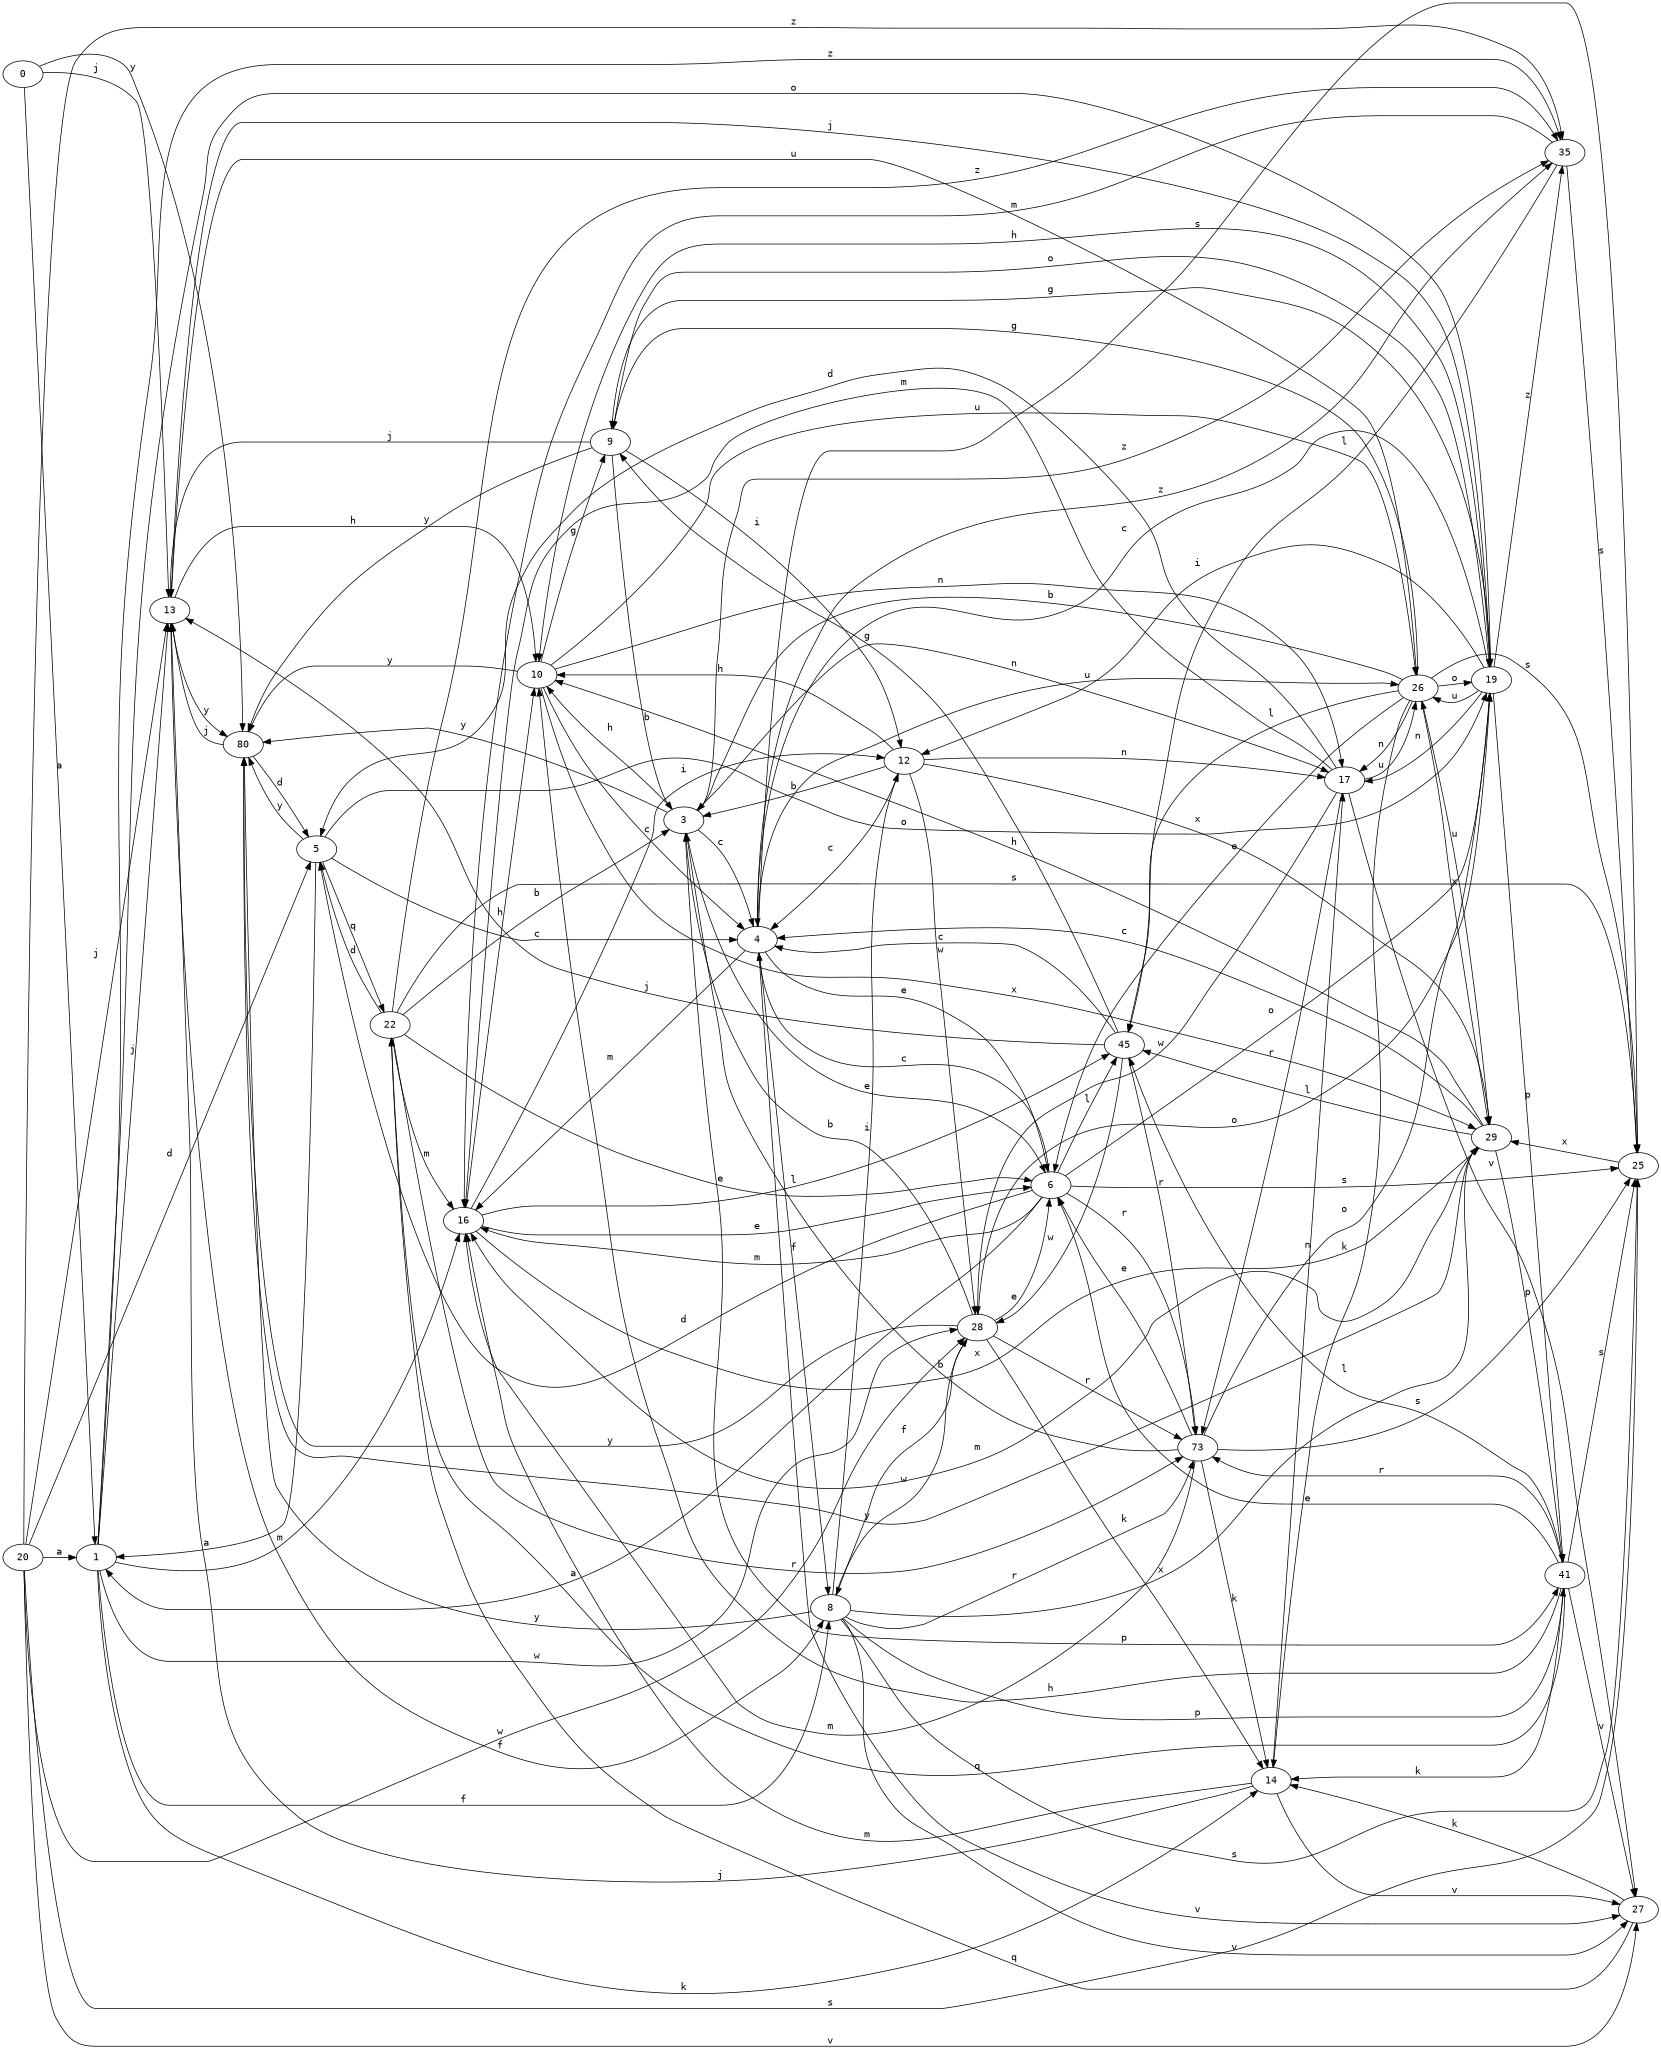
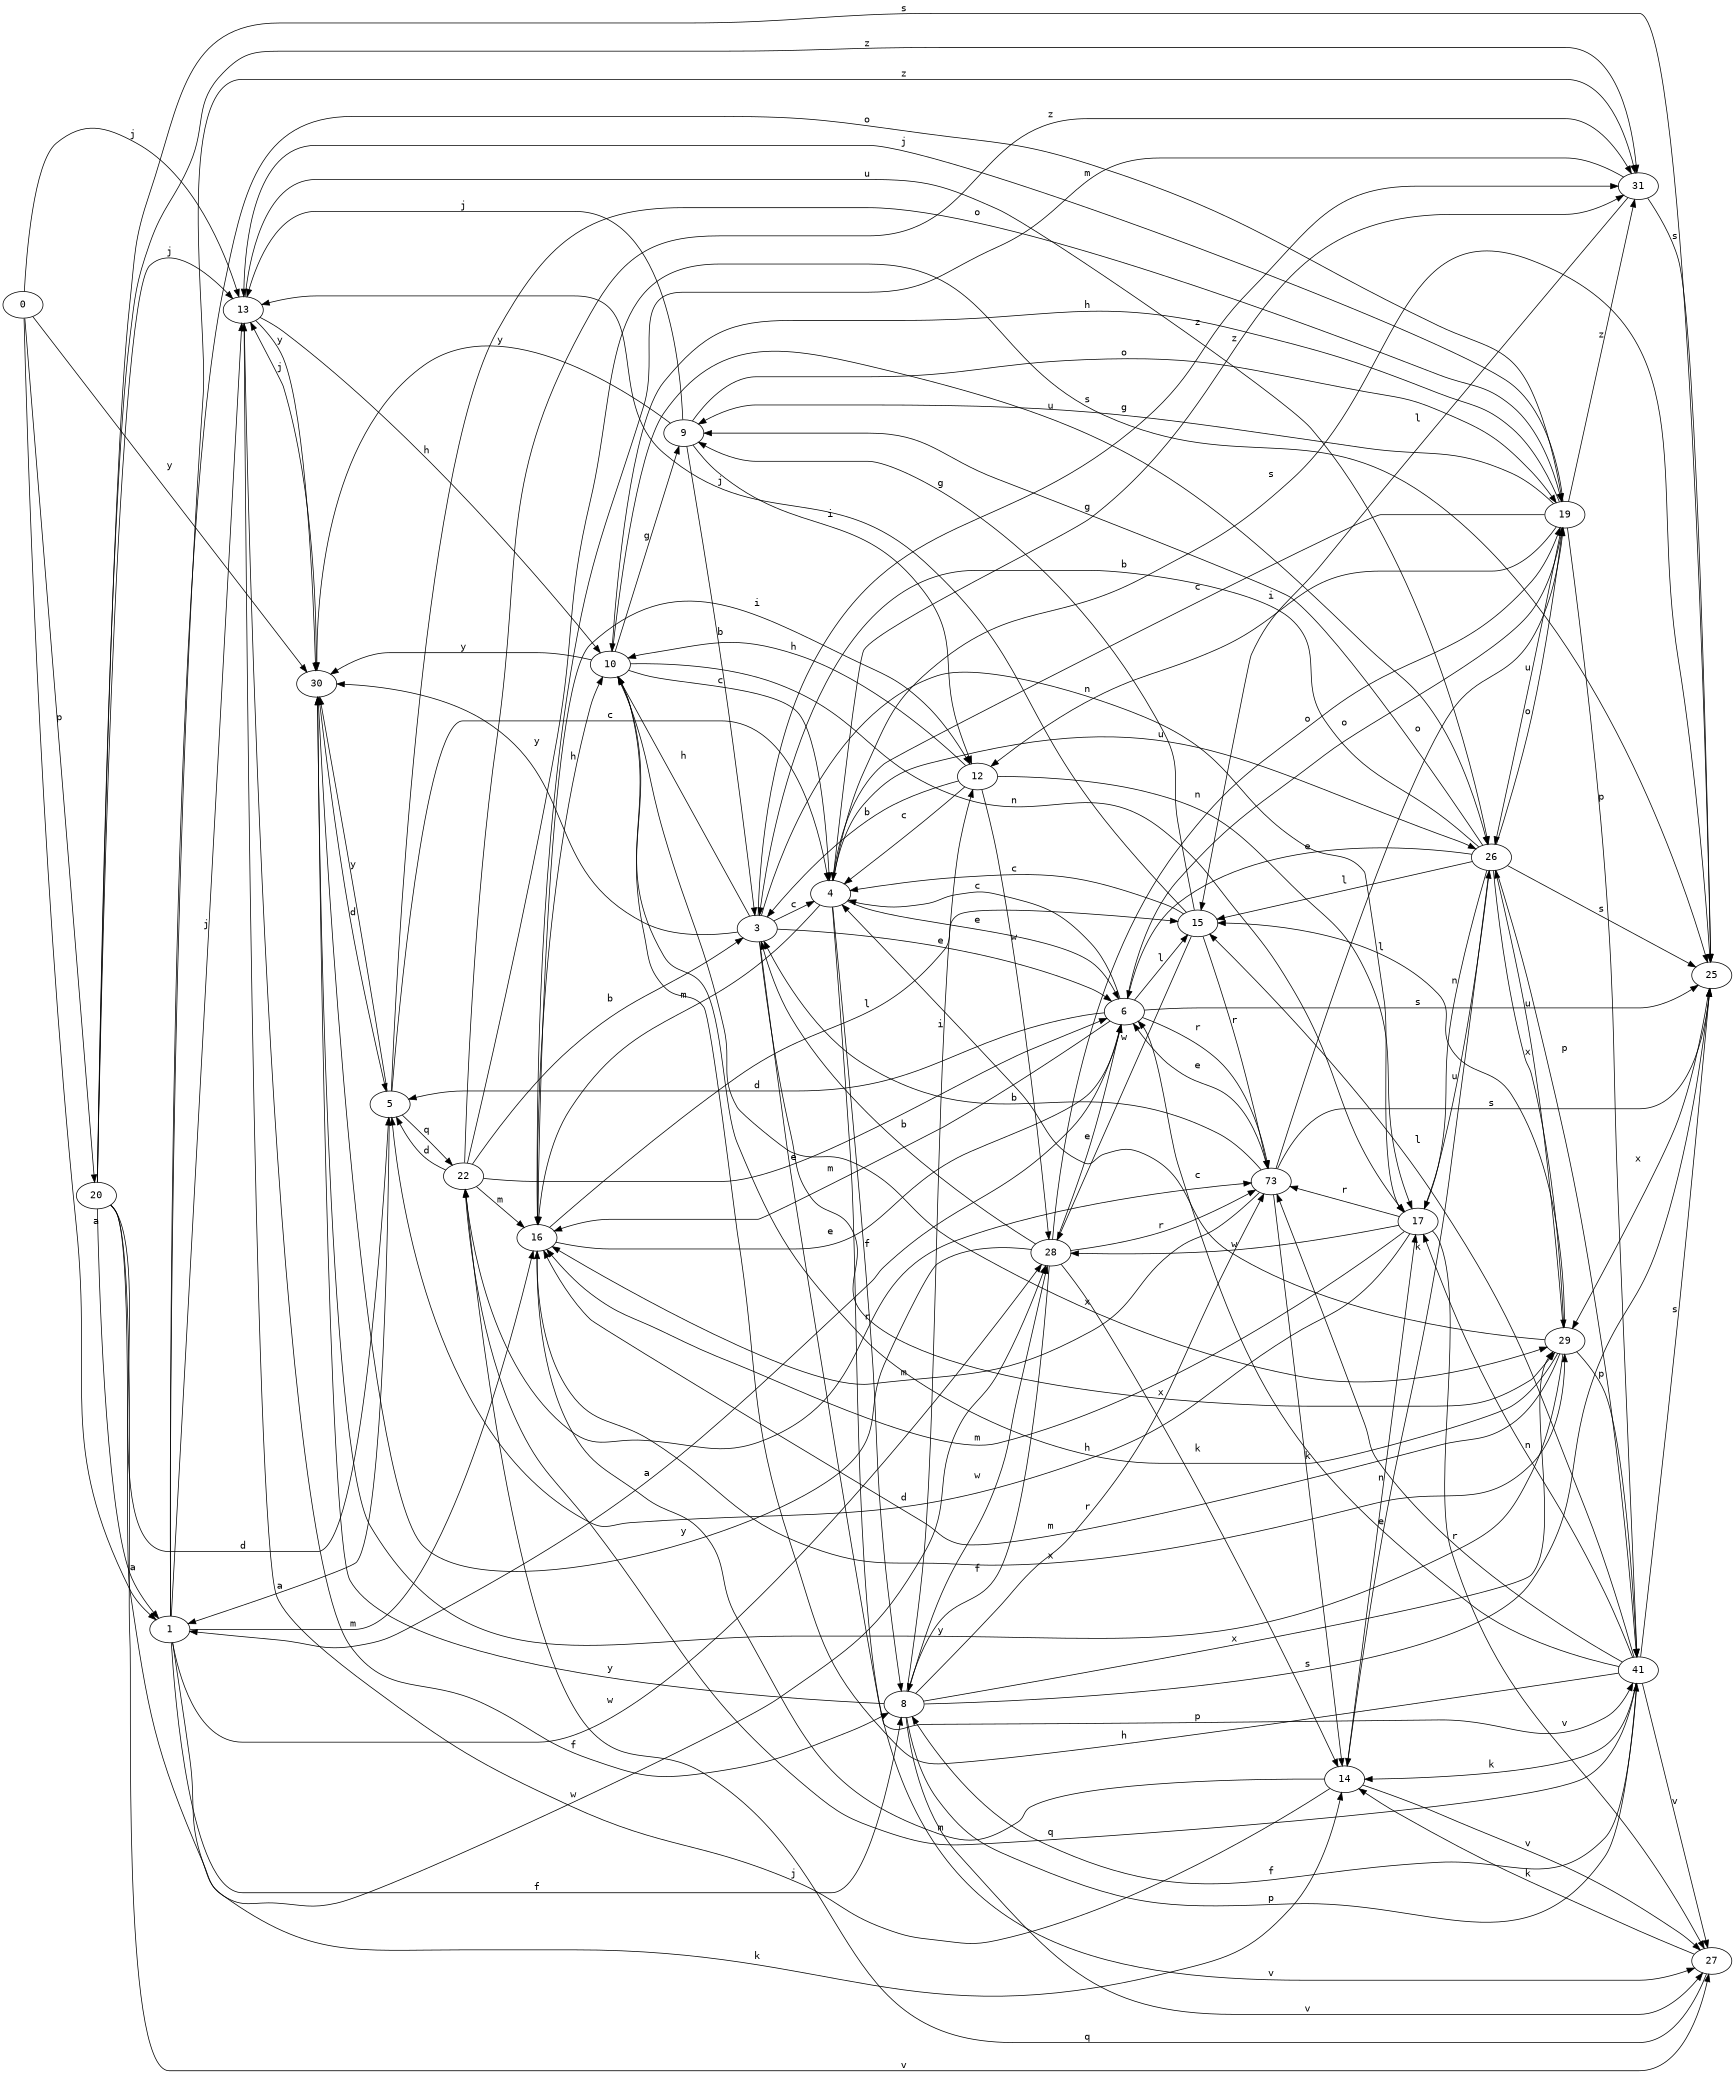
(1565, 153) -> (1638, 186)
(1436, 742) -> (1525, 1451)
(243, 745) -> (317, 684)
none -> (59, 746)
(1265, 862) -> (1006, 1375)
(1124, 1045) -> (1198, 923)
none -> (1588, 1256)
none -> (1339, 1872)
